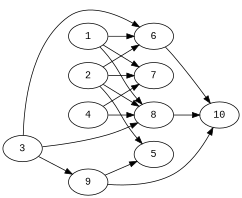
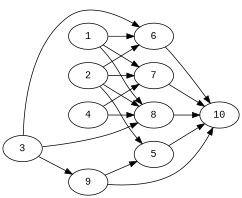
none -> (184, 93)
none -> (184, 137)
